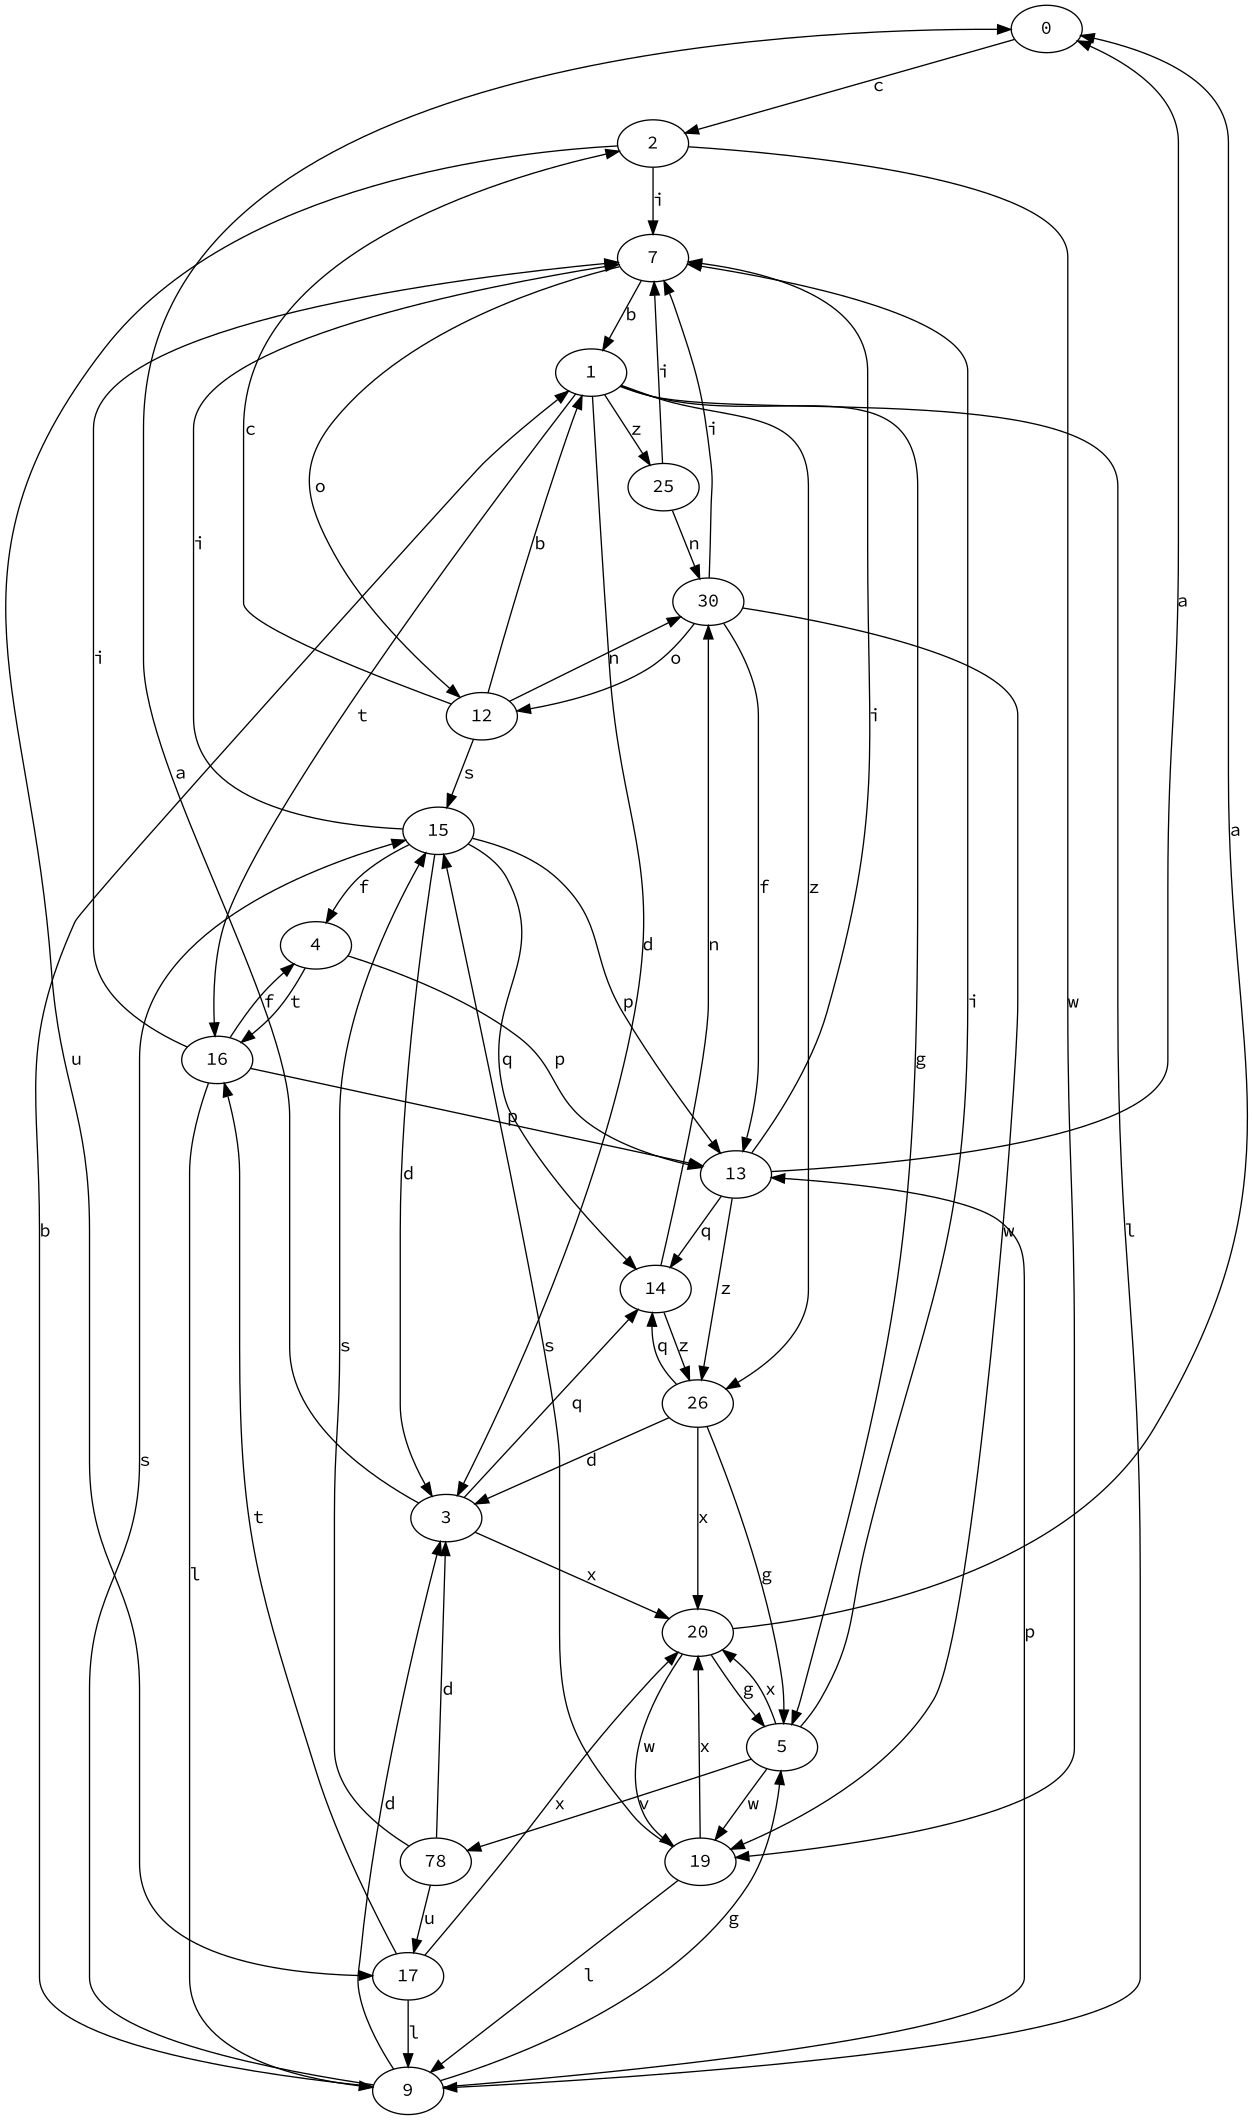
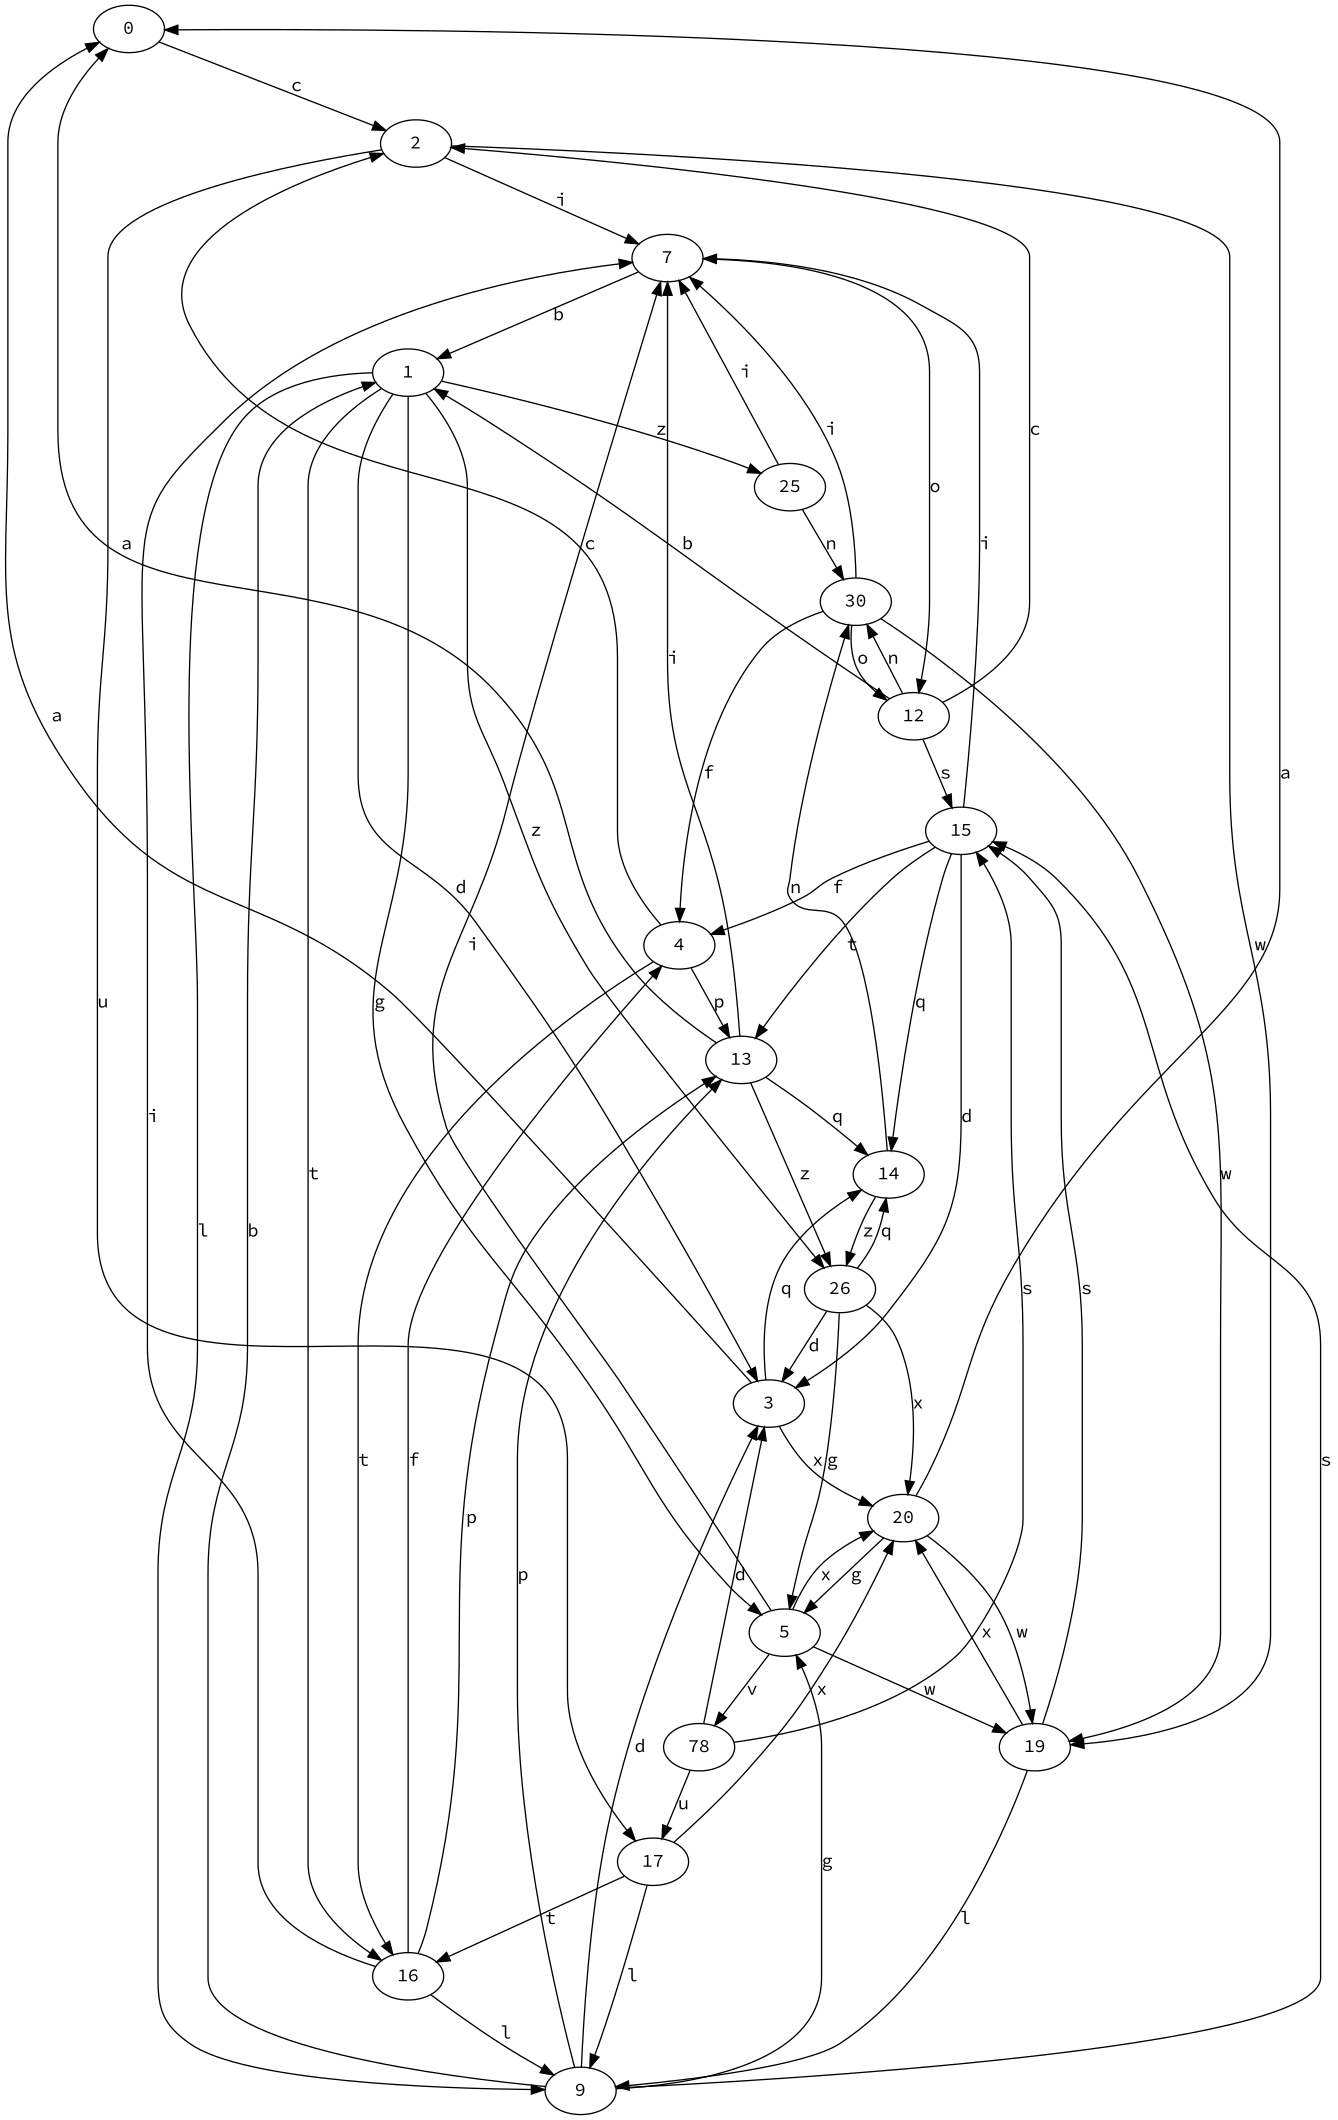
none -> (427, 477)
(758, 877) -> (713, 738)
(629, 1003) -> (853, 945)
